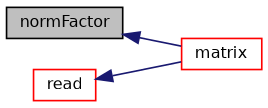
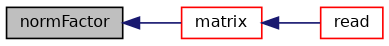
(147, 69) -> (299, 23)
